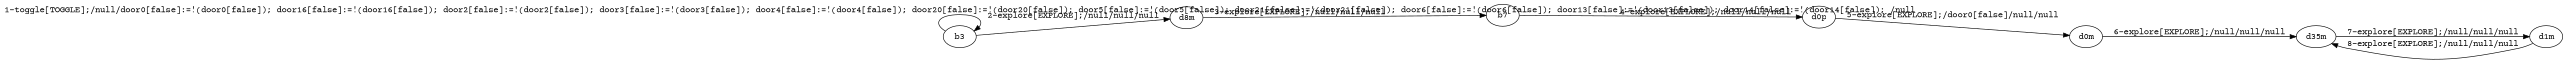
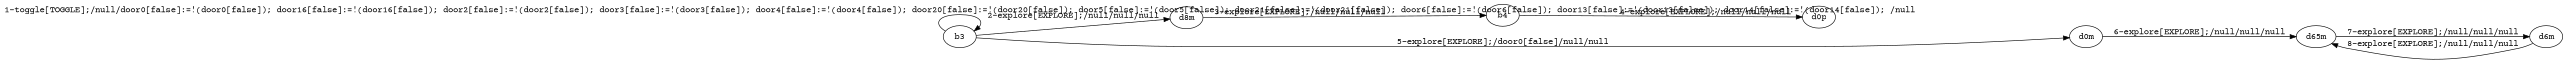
(1503, 15) -> (1503, 15)
(1949, 27) -> (1520, 46)
(2316, 37) -> (2316, 37)
(2546, 37) -> (2546, 37)
